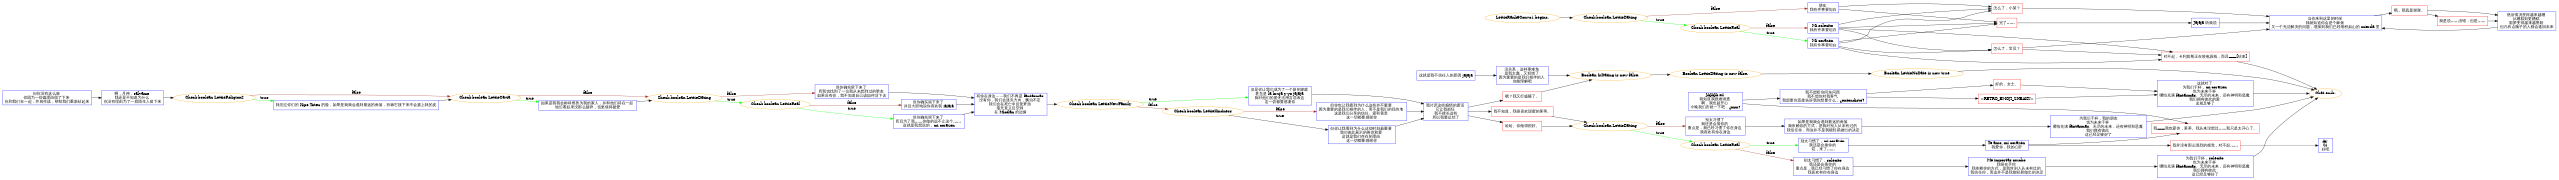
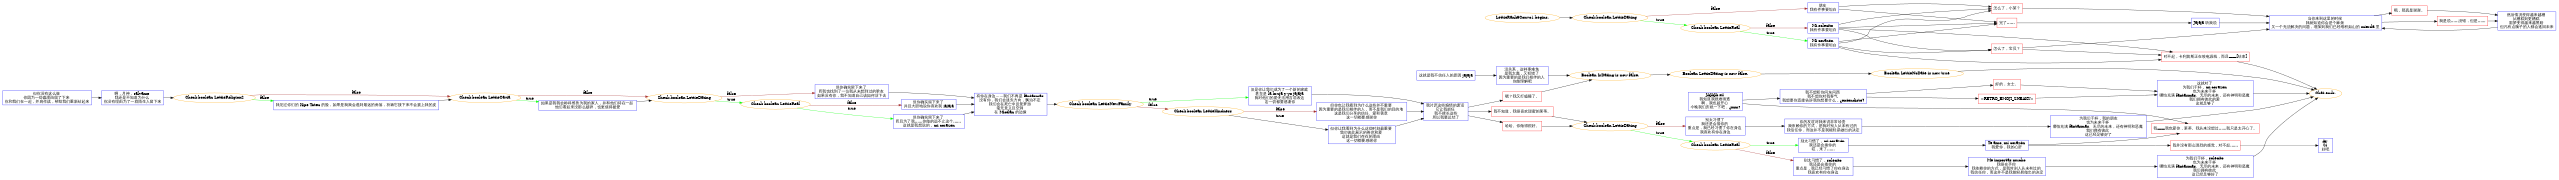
(2431, 15) -> (2408, 22)
(265, 98) -> (265, 98)
(1823, 126) -> (1823, 126)
